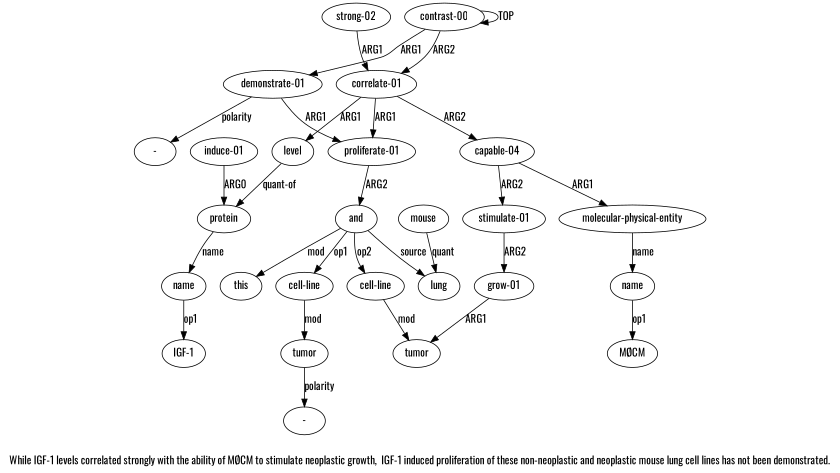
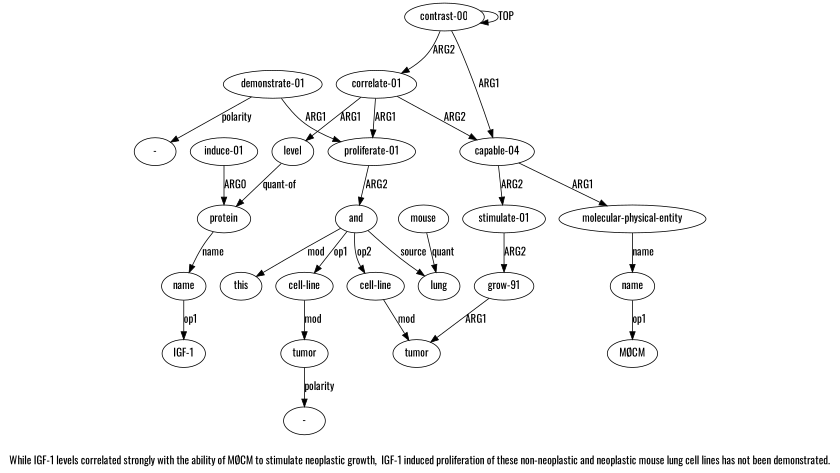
(356, 17) -> none
(375, 59) -> (473, 80)
(504, 286) -> (504, 286)
